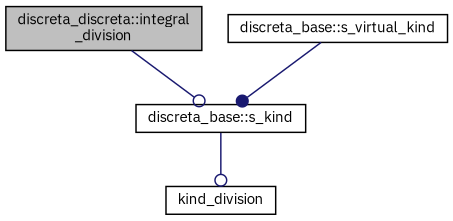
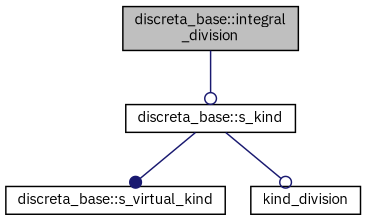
(104, 29) -> (211, 29)
(284, 70) -> (168, 156)
